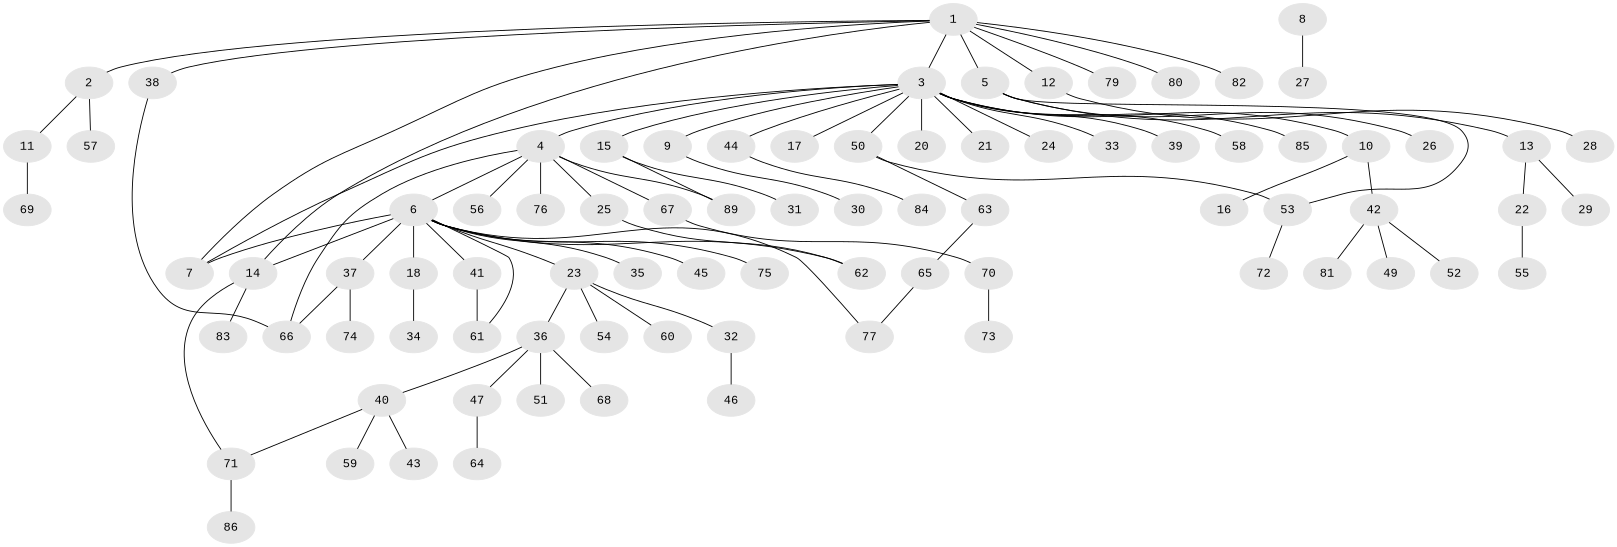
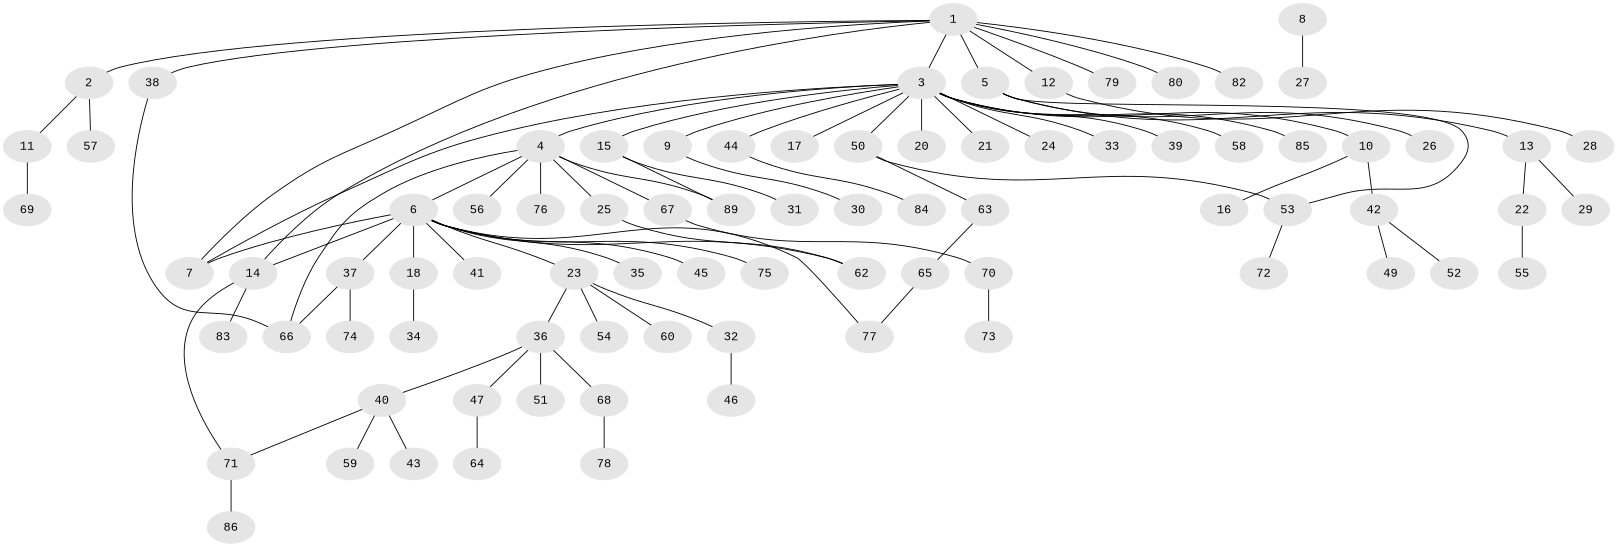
(1327, 273) -> none
(477, 337) -> none
none -> (604, 464)
